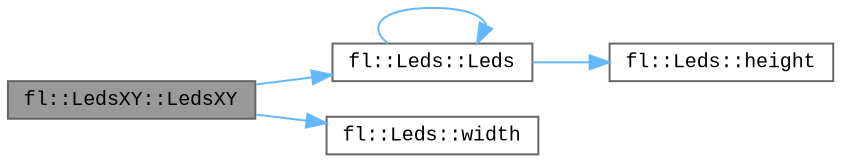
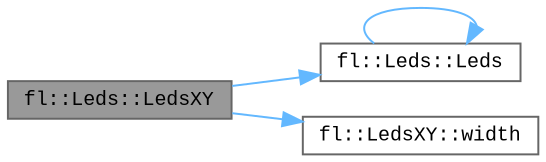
(721, 62) -> none
(132, 100) -> (120, 100)
(432, 136) -> (421, 136)
